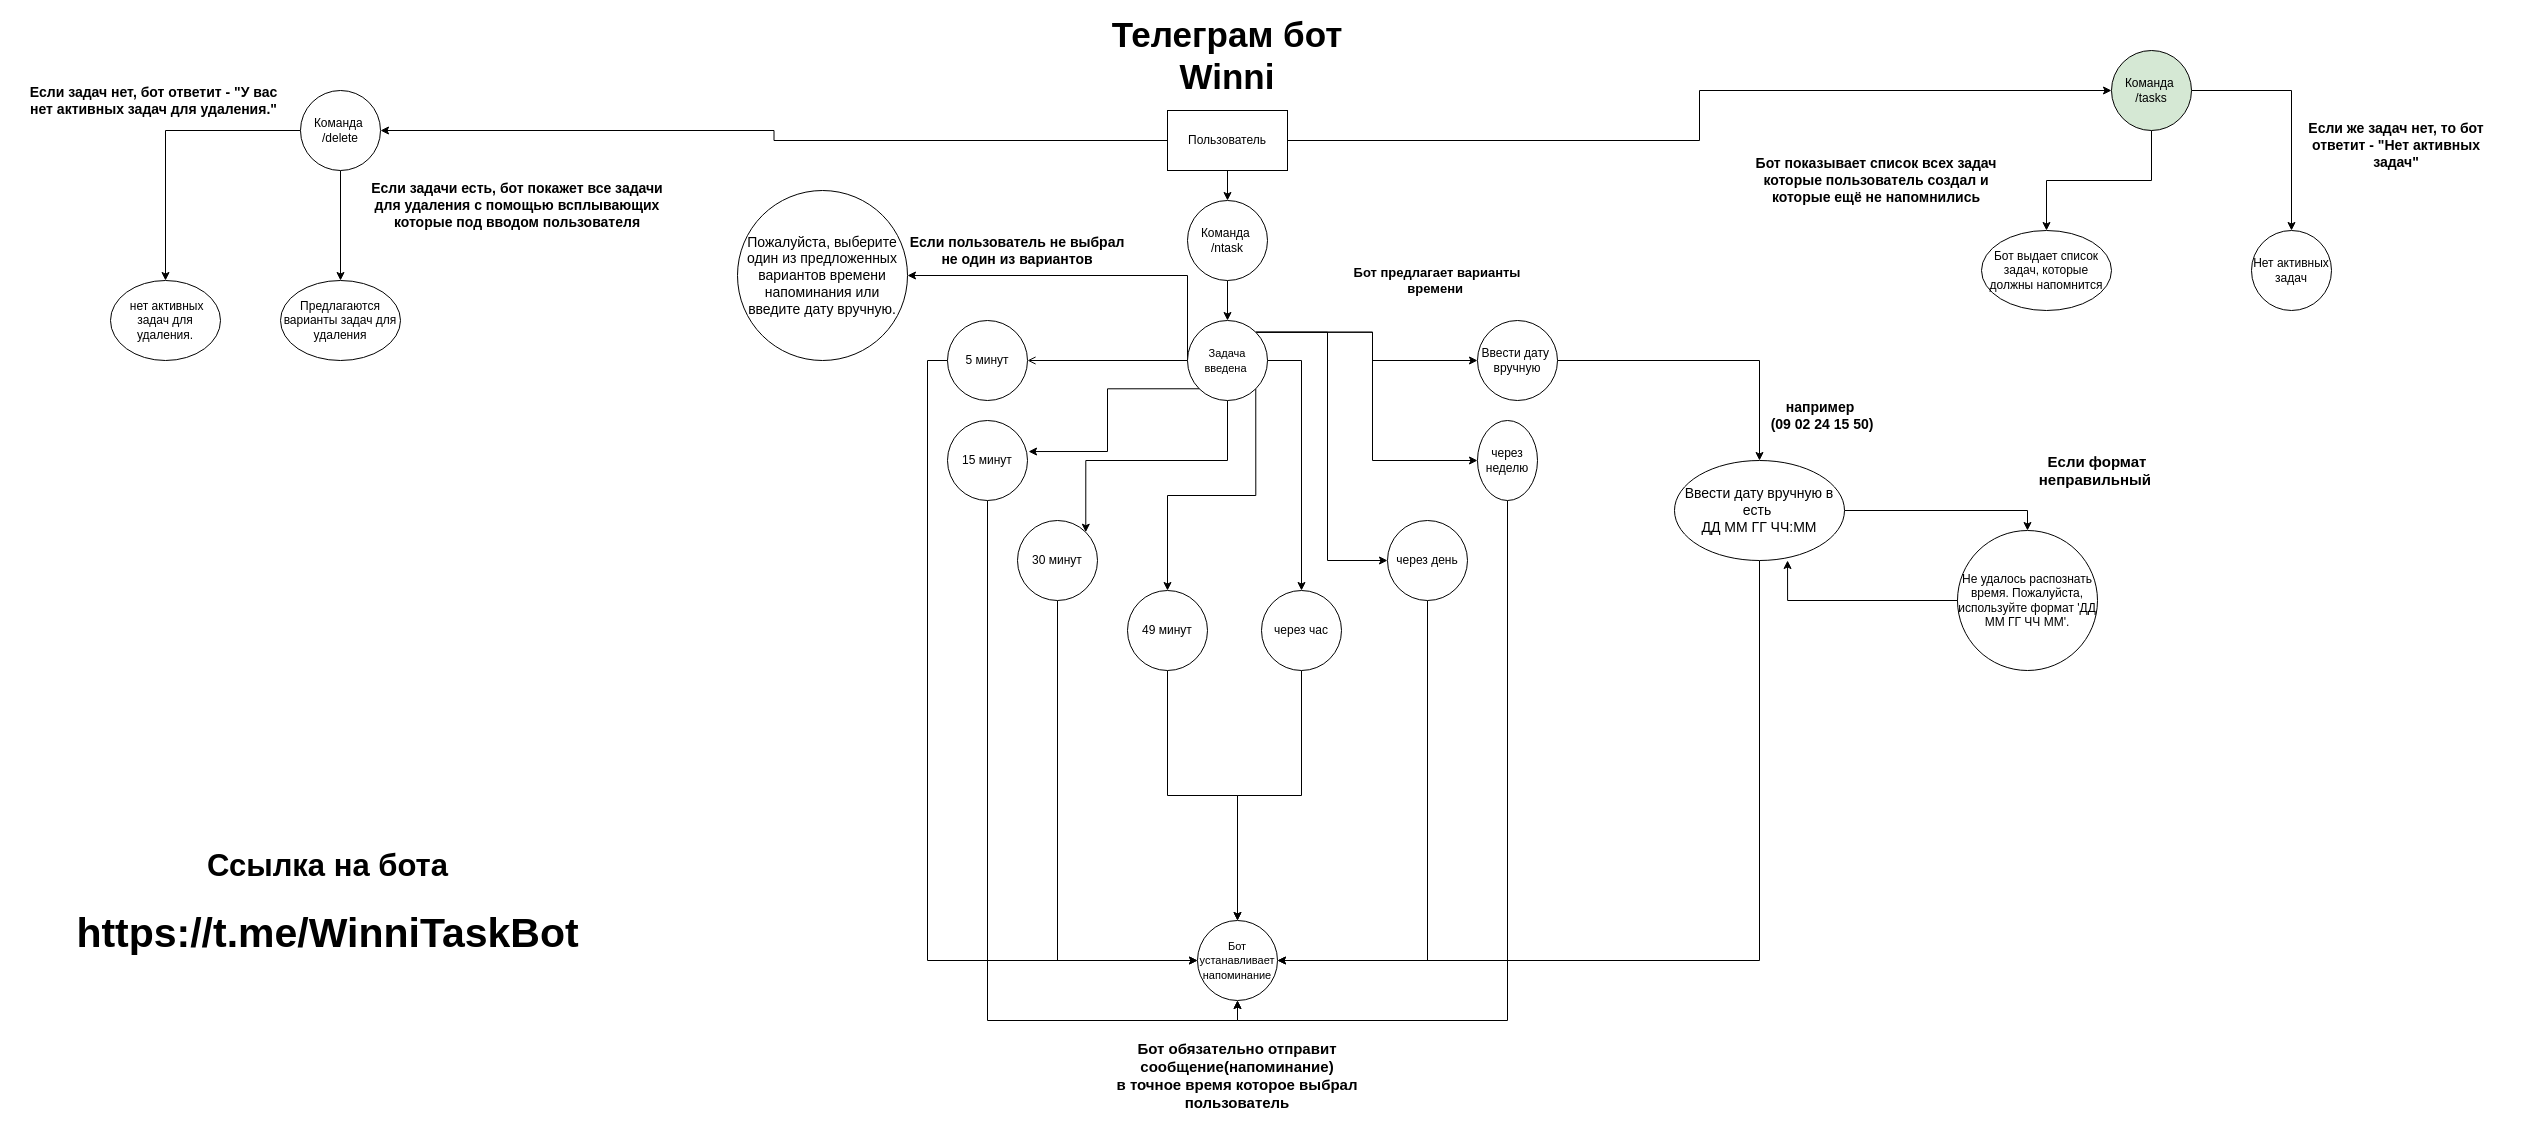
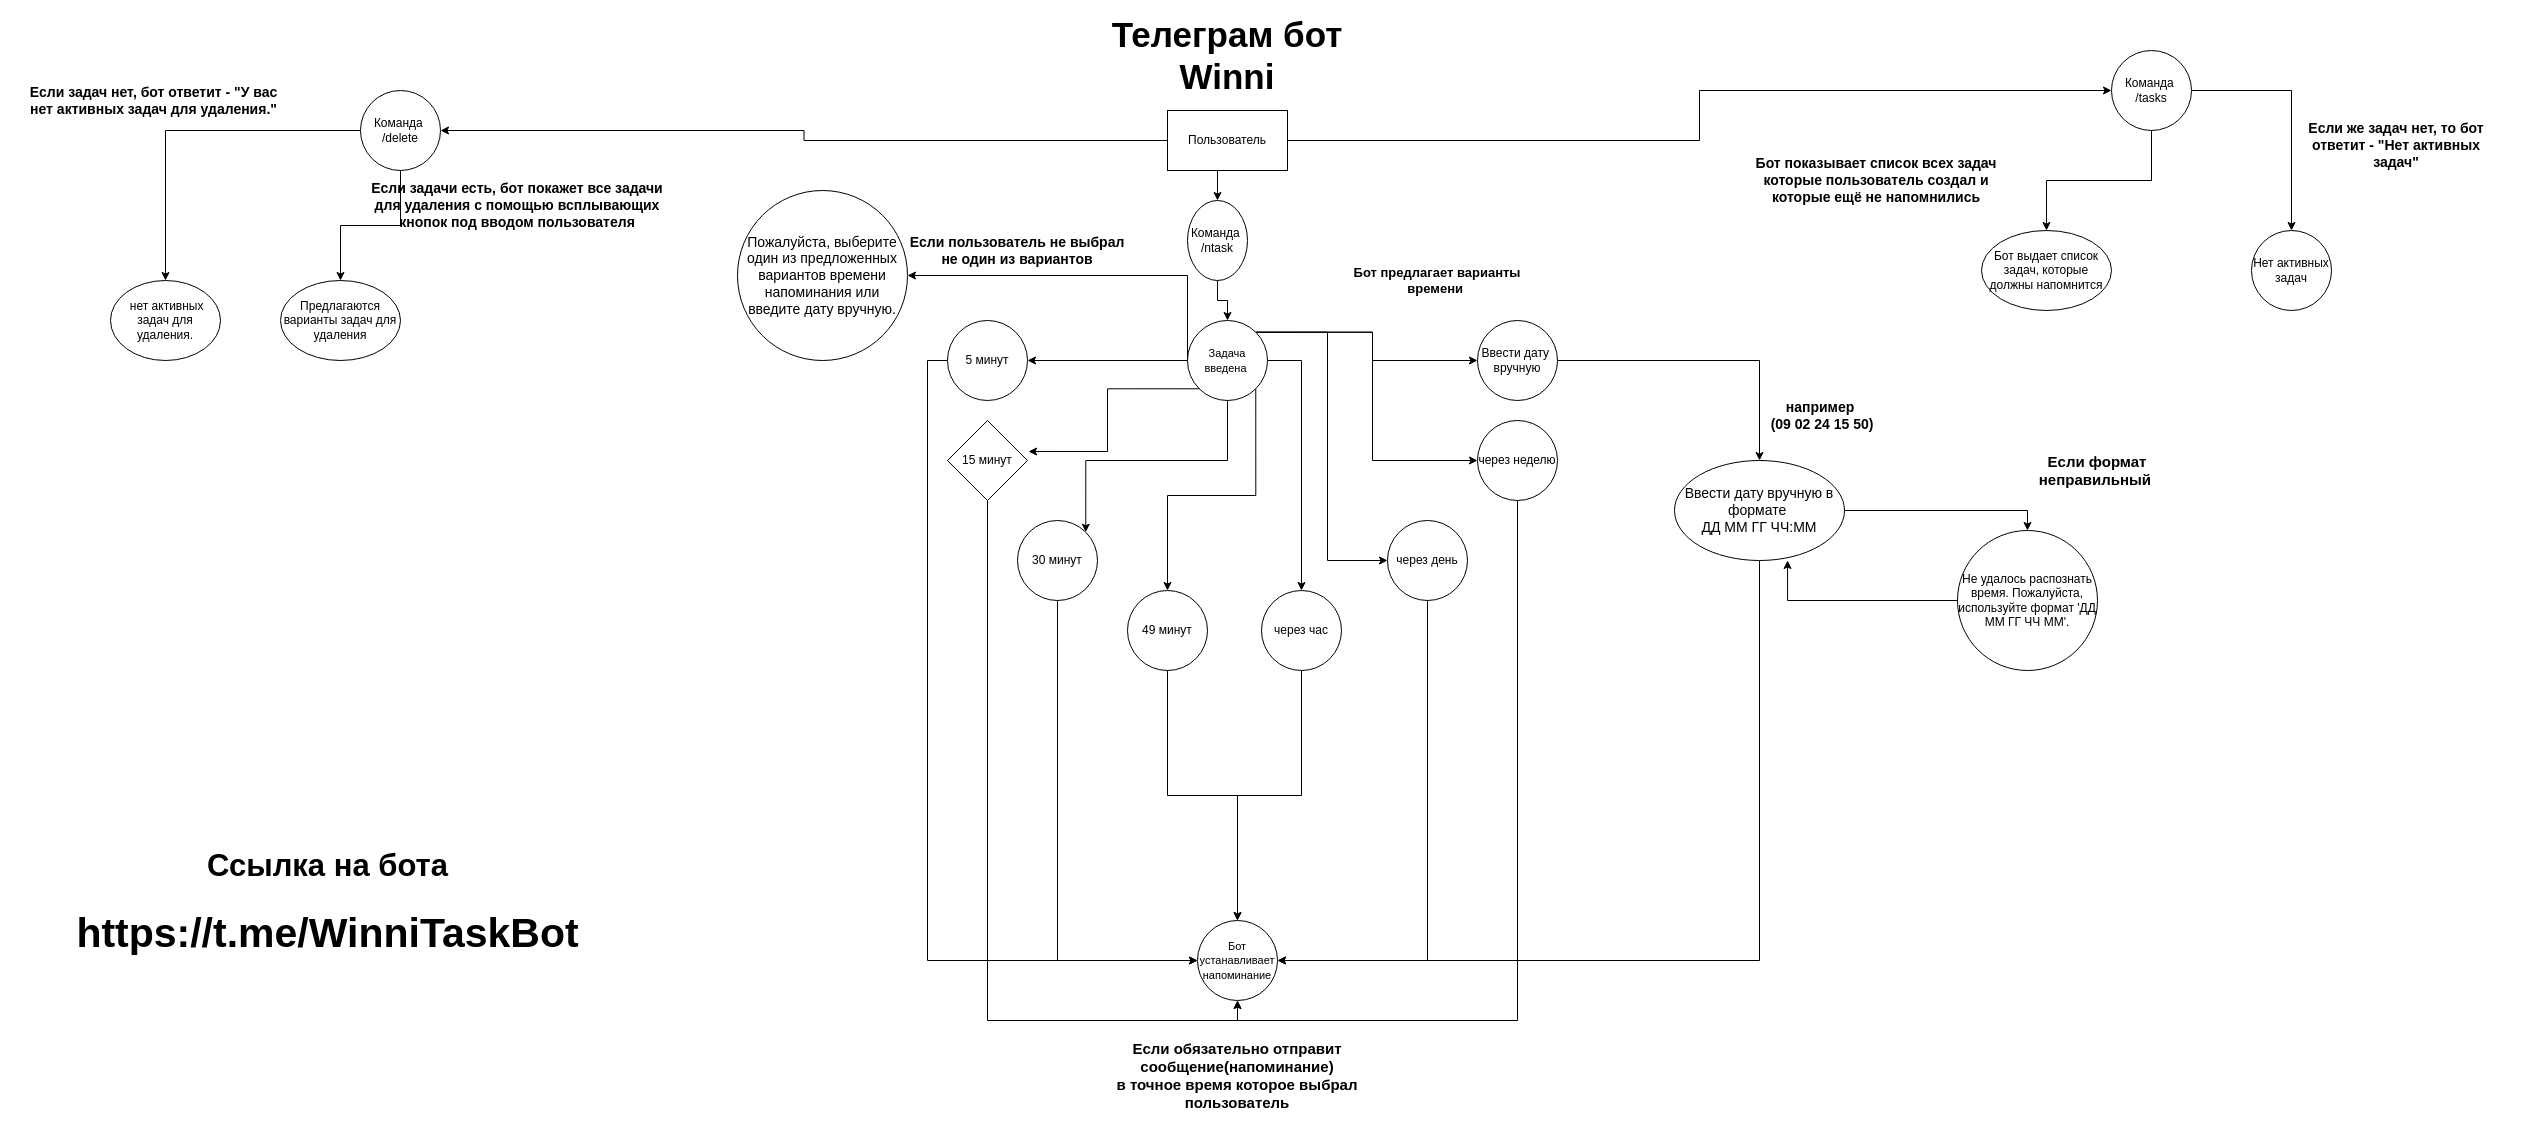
(2152, 91) -> (2152, 91)
(341, 131) -> (401, 131)
(518, 206) -> (518, 206)
(1228, 241) -> (1218, 241)
(1033, 361) -> (1035, 361)
(988, 461) -> (988, 461)
(1508, 461) -> (1518, 461)
(1760, 511) -> (1760, 511)
(1238, 1076) -> (1238, 1076)
